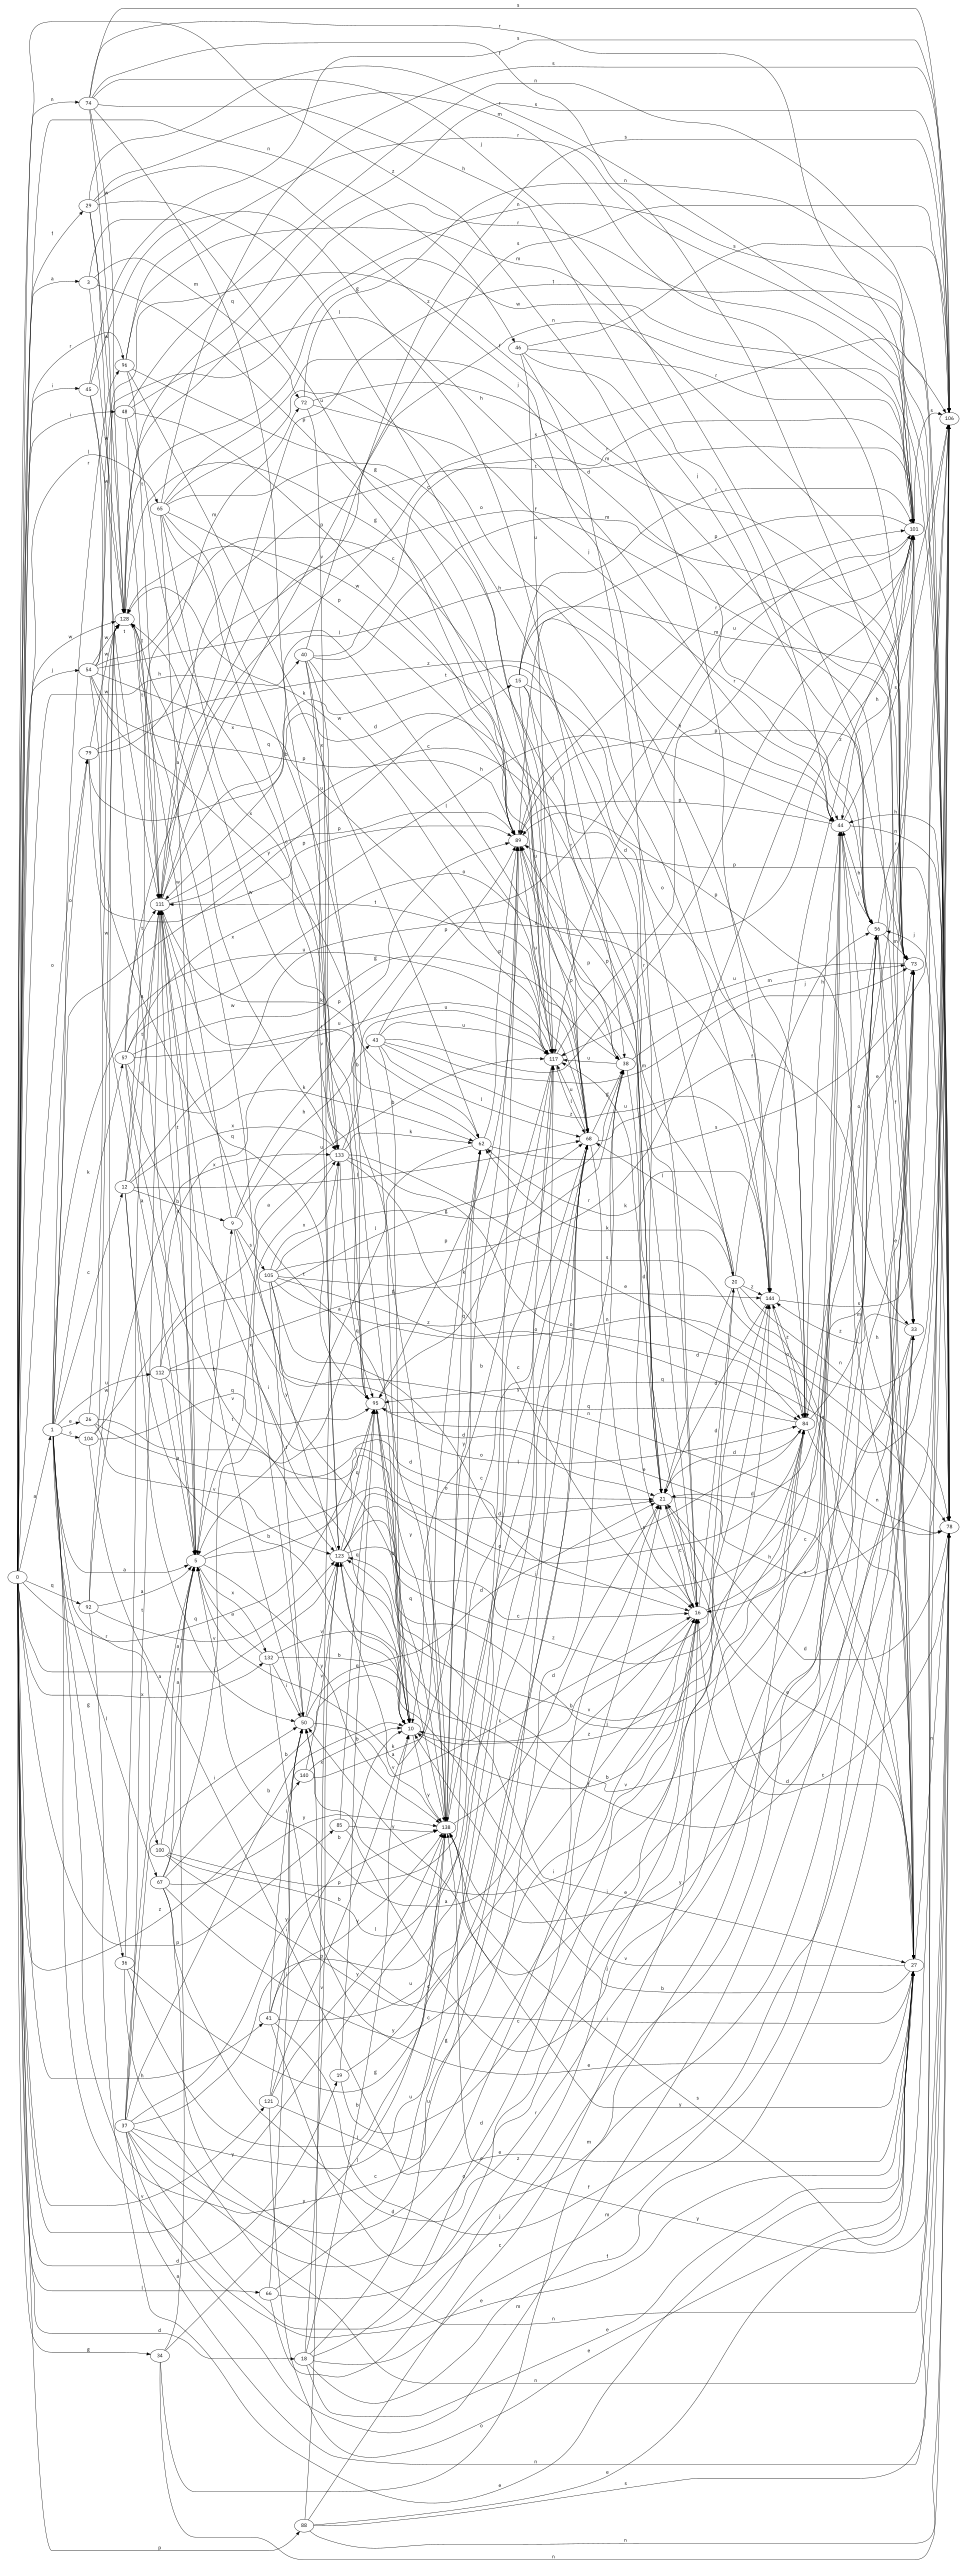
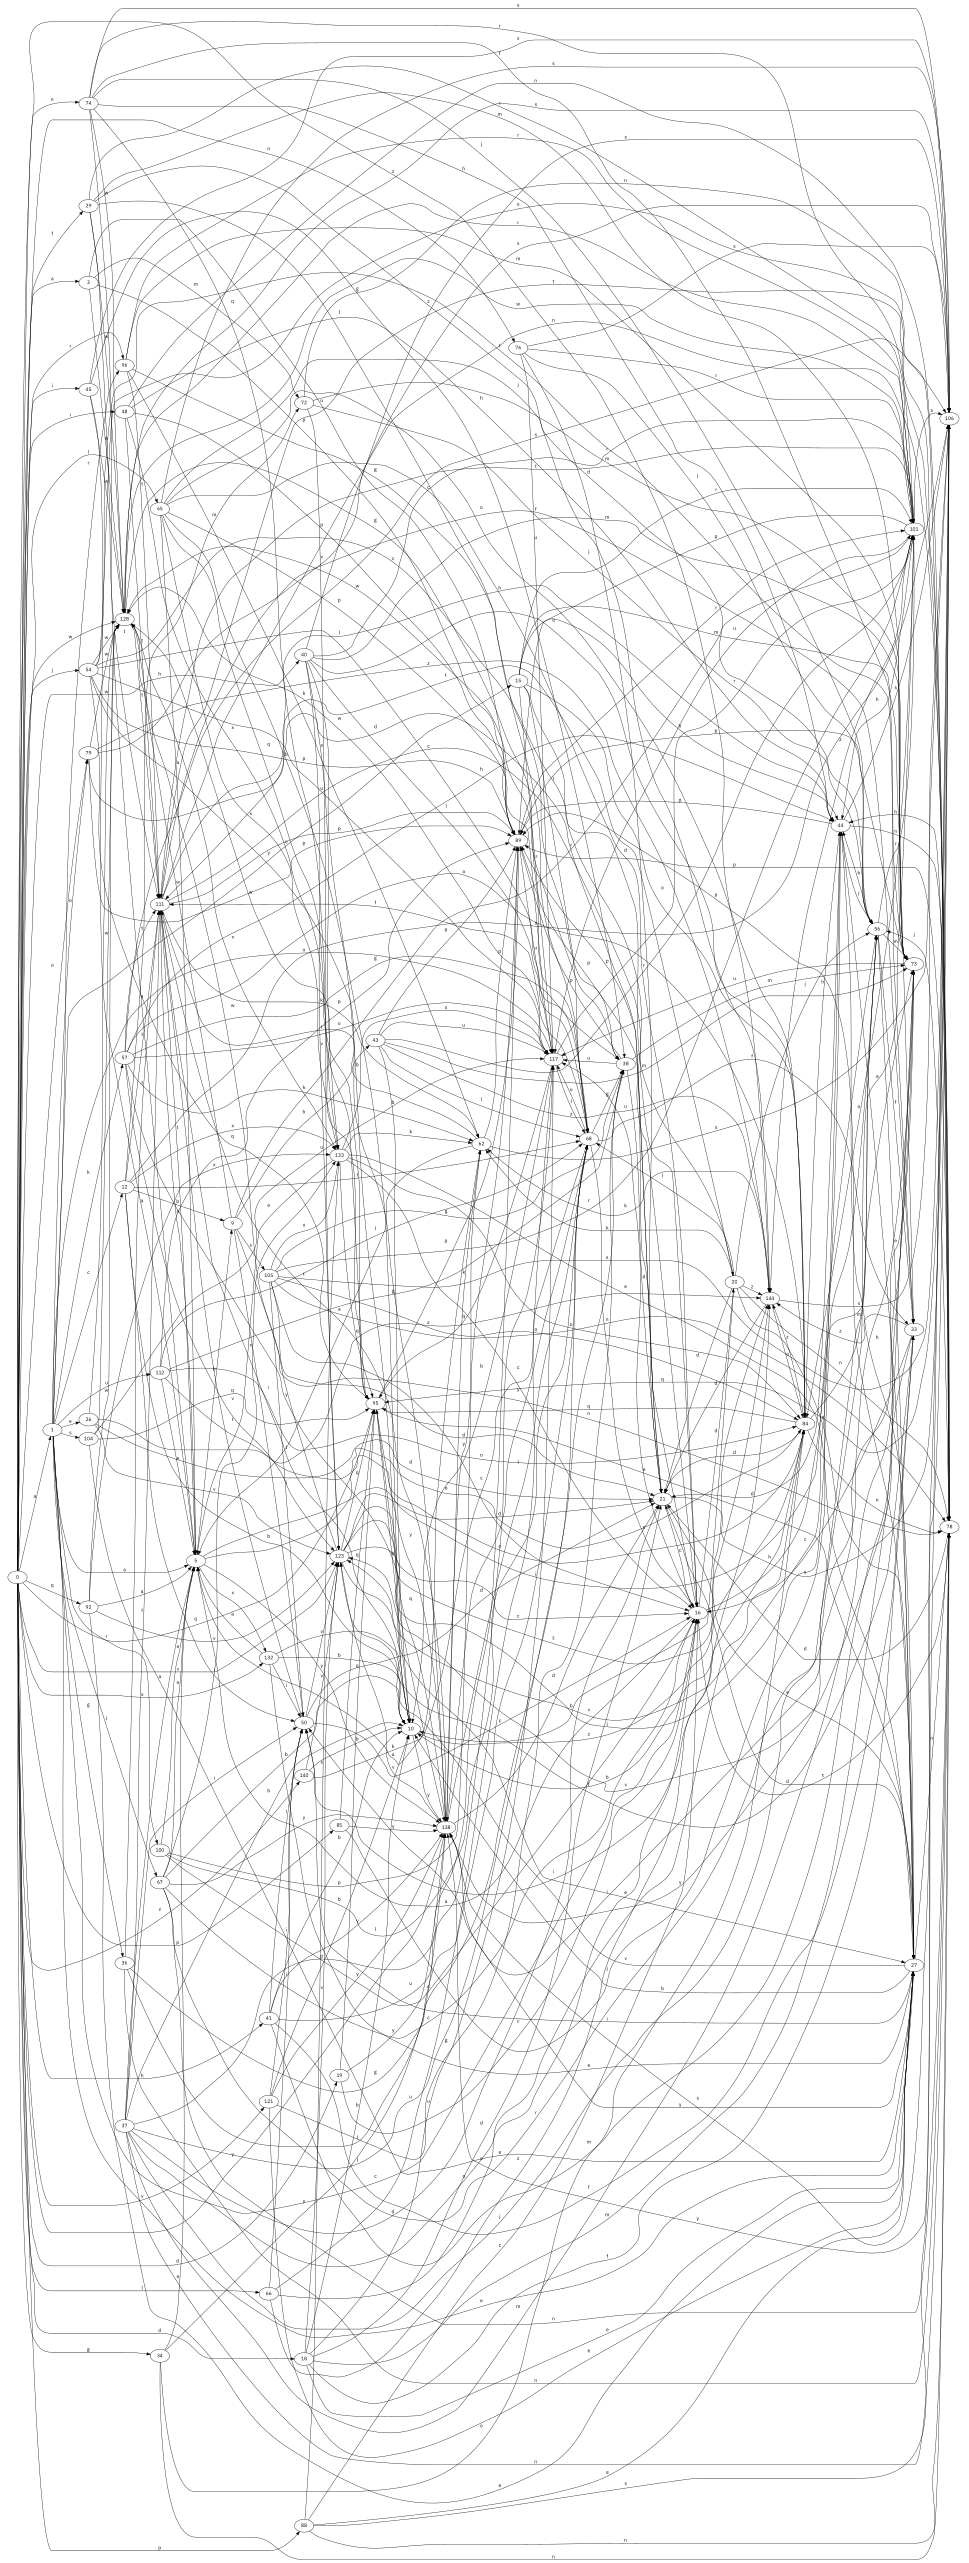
(518, 348) -> (518, 348)
none -> (698, 884)
(267, 1960) -> none
